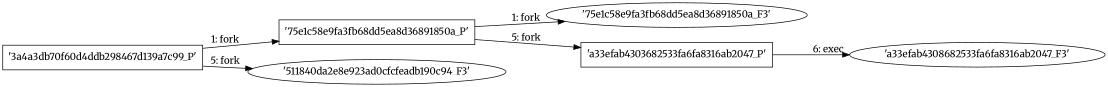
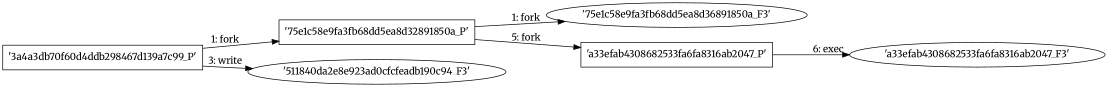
(377, 32) -> (377, 32)
(677, 55) -> (677, 55)
(225, 61) -> (225, 61)
